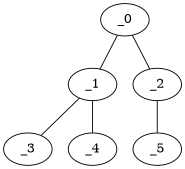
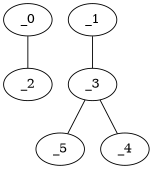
(109, 52) -> none
(93, 117) -> (109, 117)
(157, 117) -> (76, 117)
